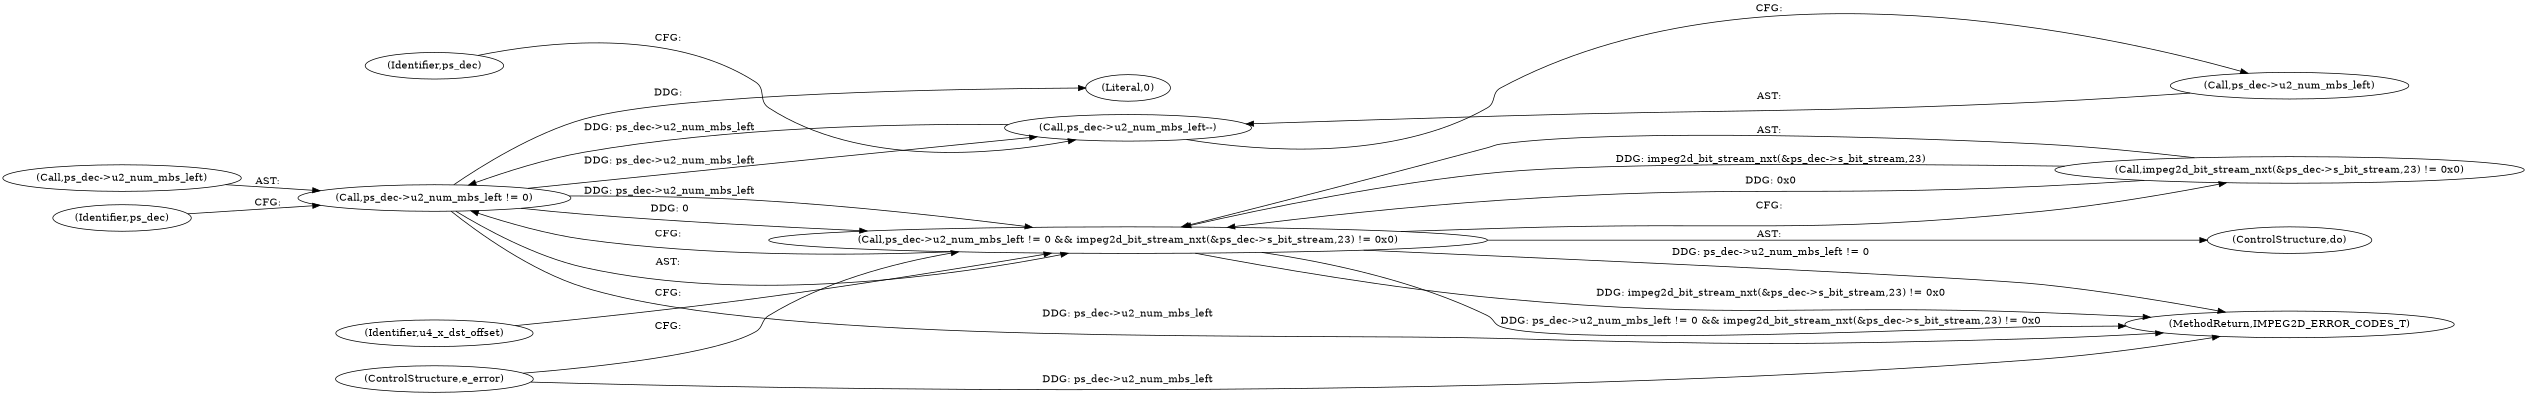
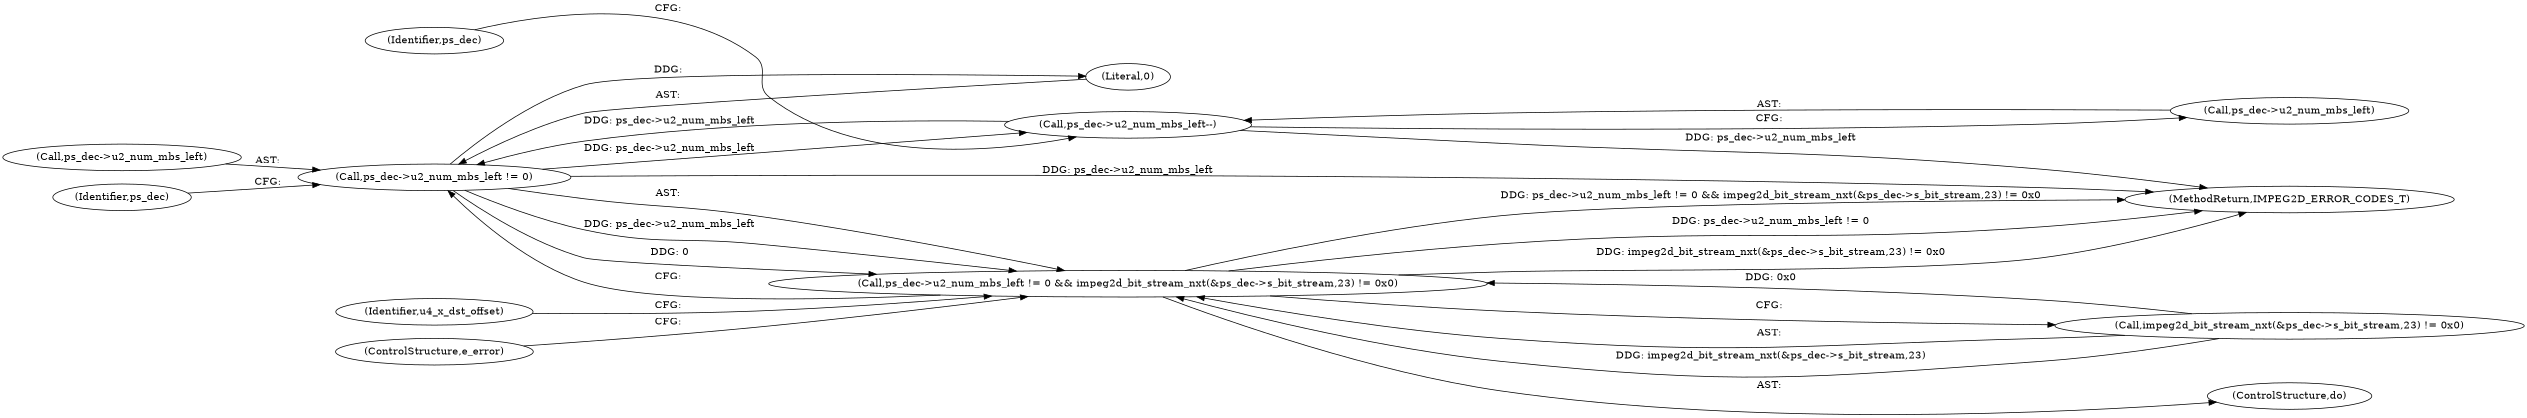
none -> (787, 97)
(1373, 387) -> (1720, 151)
